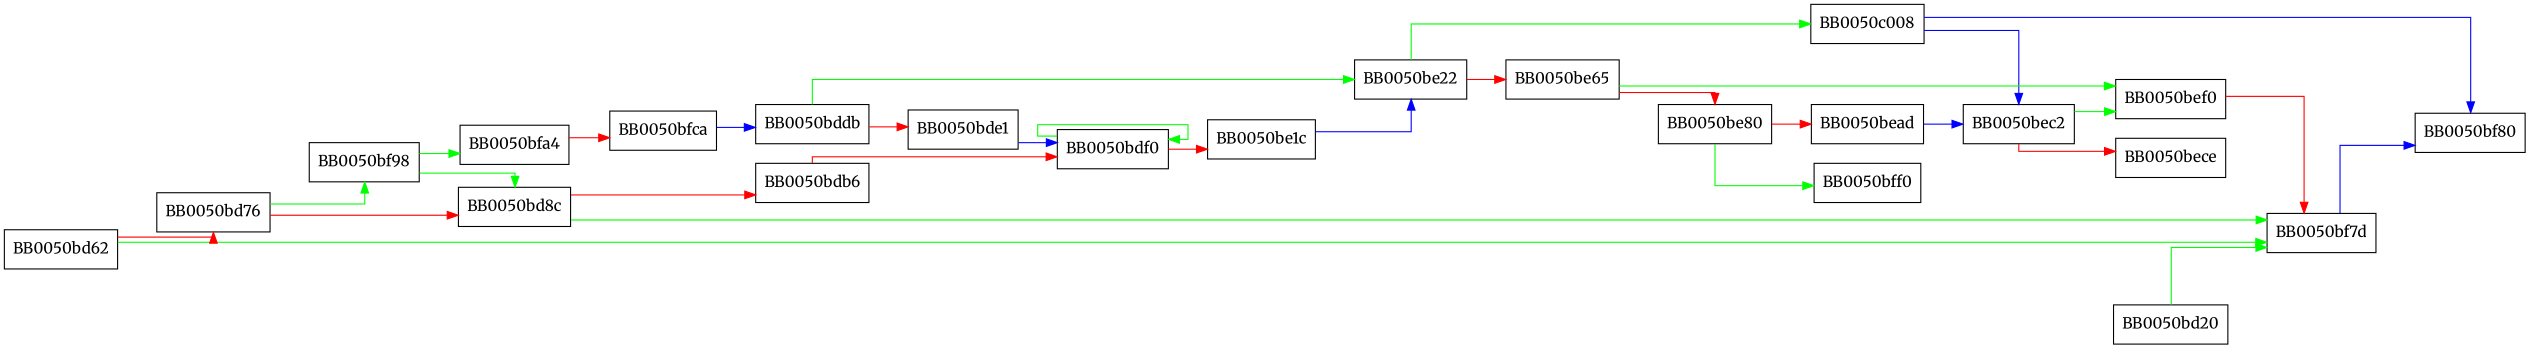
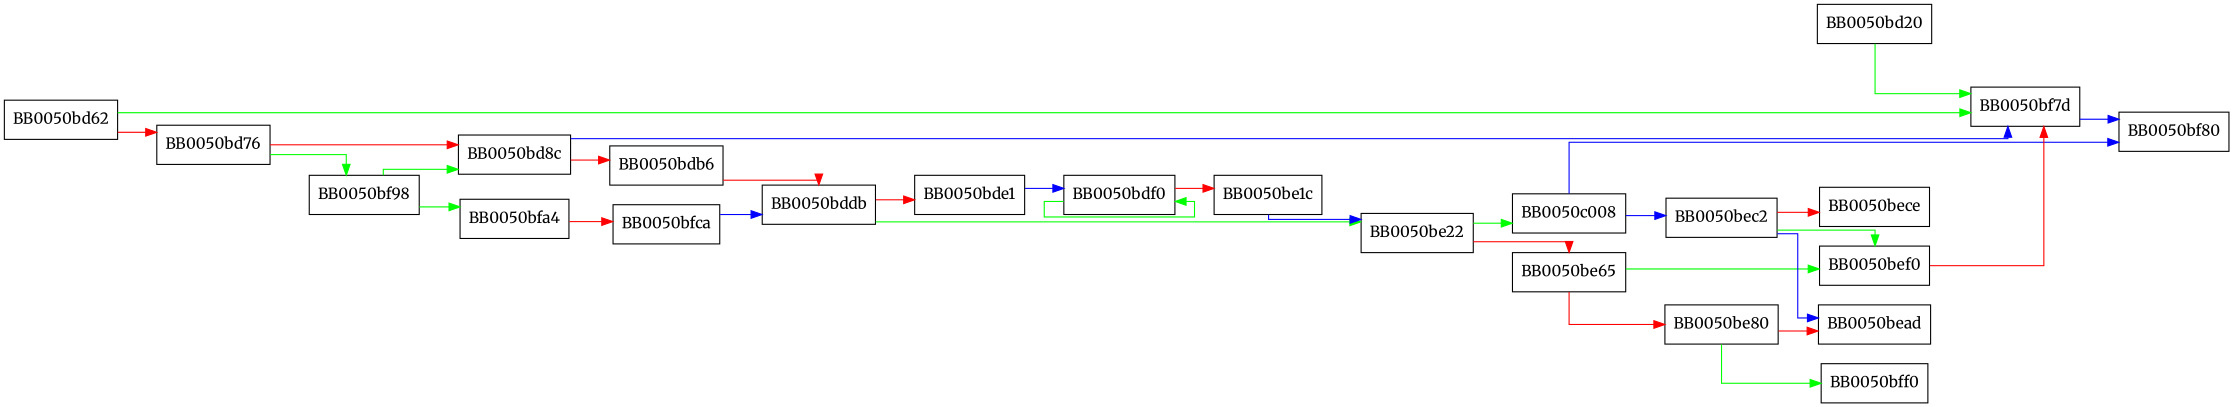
(1938, 124) -> (1798, 276)
(926, 157) -> (771, 180)
(1414, 220) -> (1290, 139)
